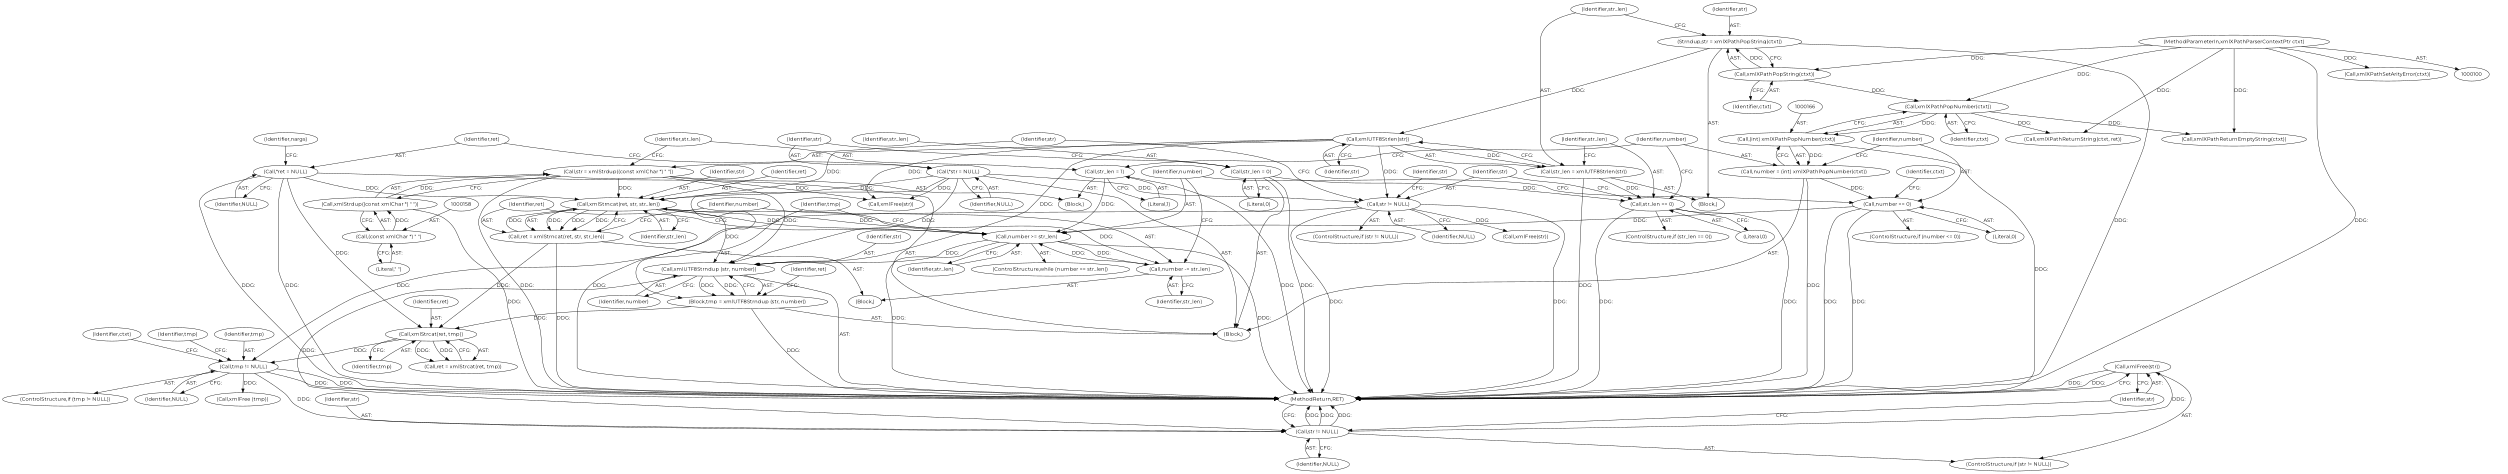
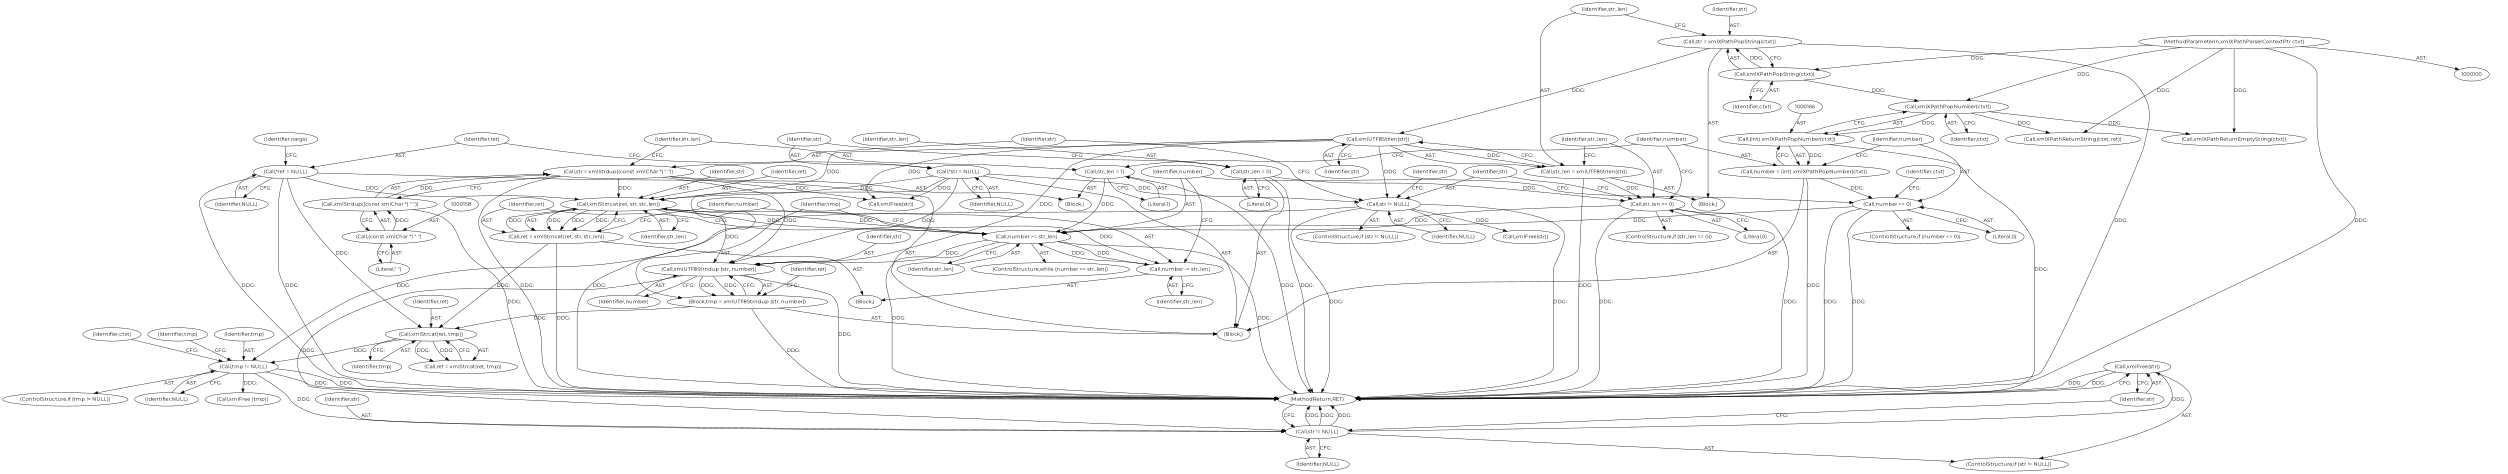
(1730, 42) -> (1730, 42)
(2388, 74) -> none
none -> (1344, 229)
(846, 334) -> (846, 334)
